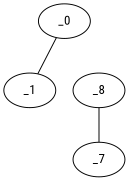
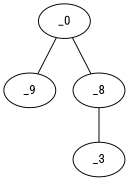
none -> (82, 56)
(30, 90) -> (30, 90)
(99, 160) -> (99, 160)
